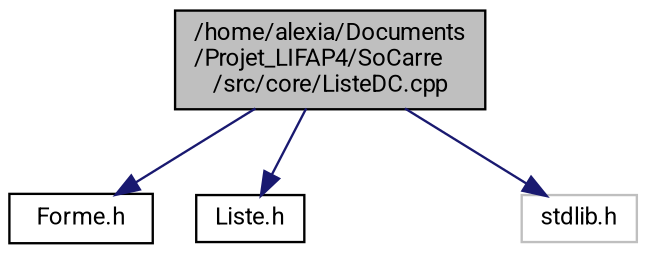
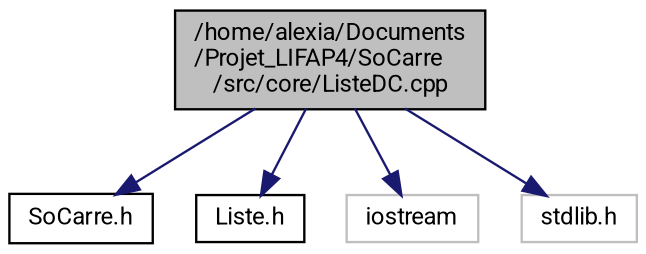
(81, 219) -> (81, 219)
none -> (412, 219)
